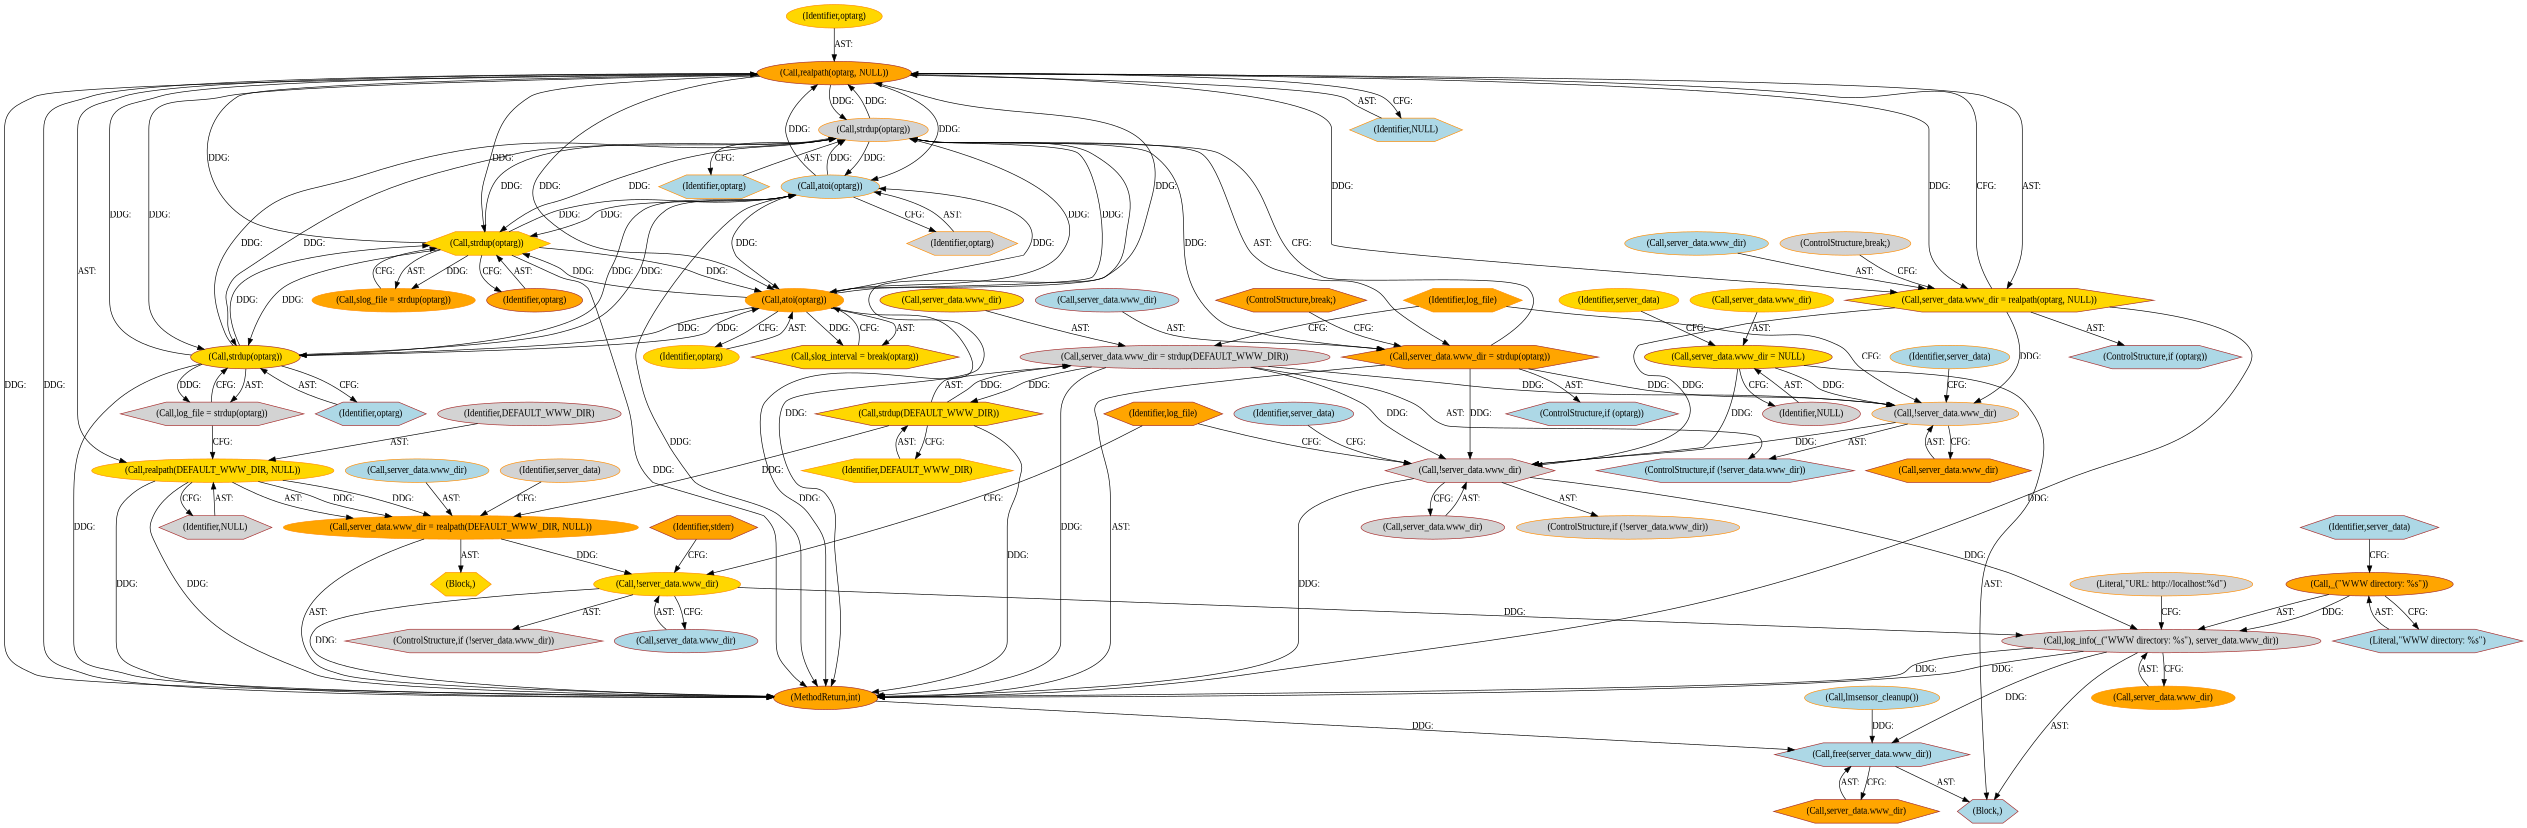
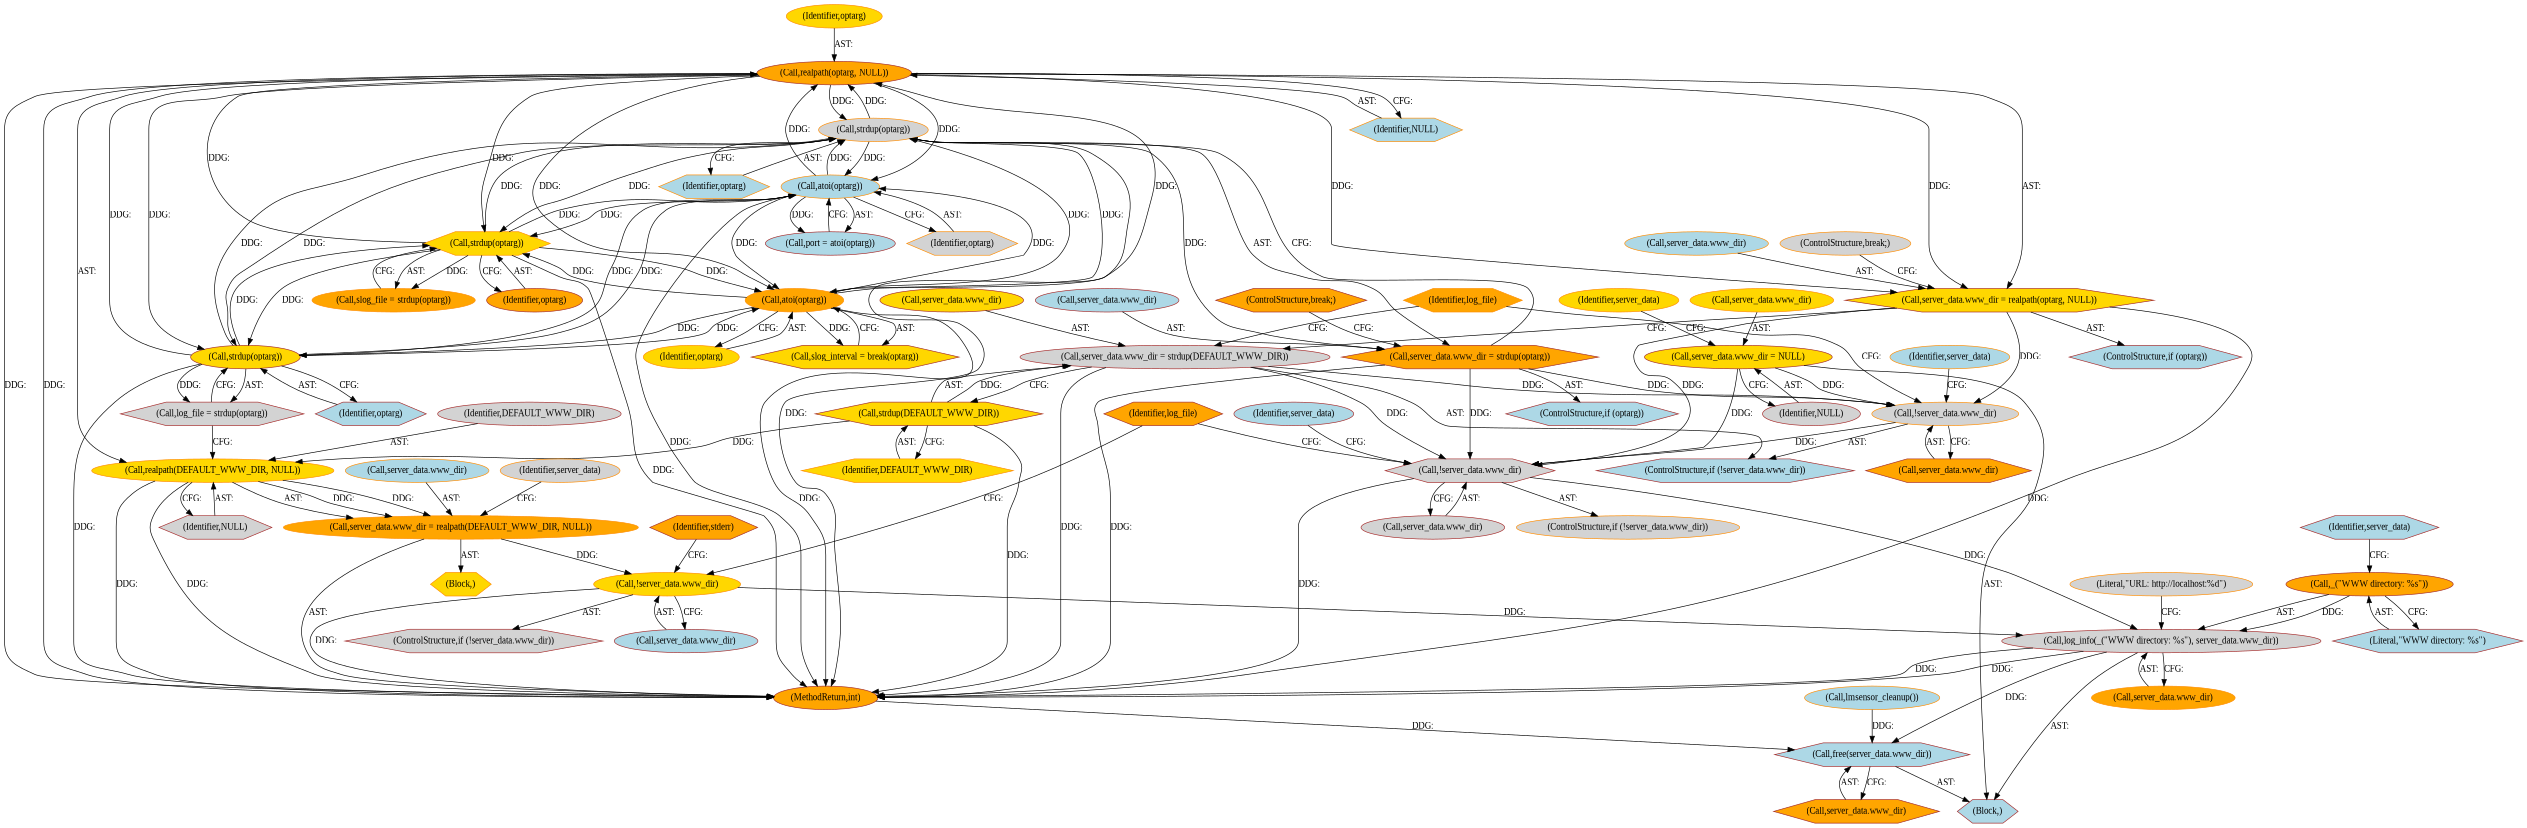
(1696, 87) -> (1593, 327)
none -> (830, 243)
(1041, 385) -> (1041, 385)
(706, 474) -> (577, 458)
(1122, 527) -> (1122, 527)
